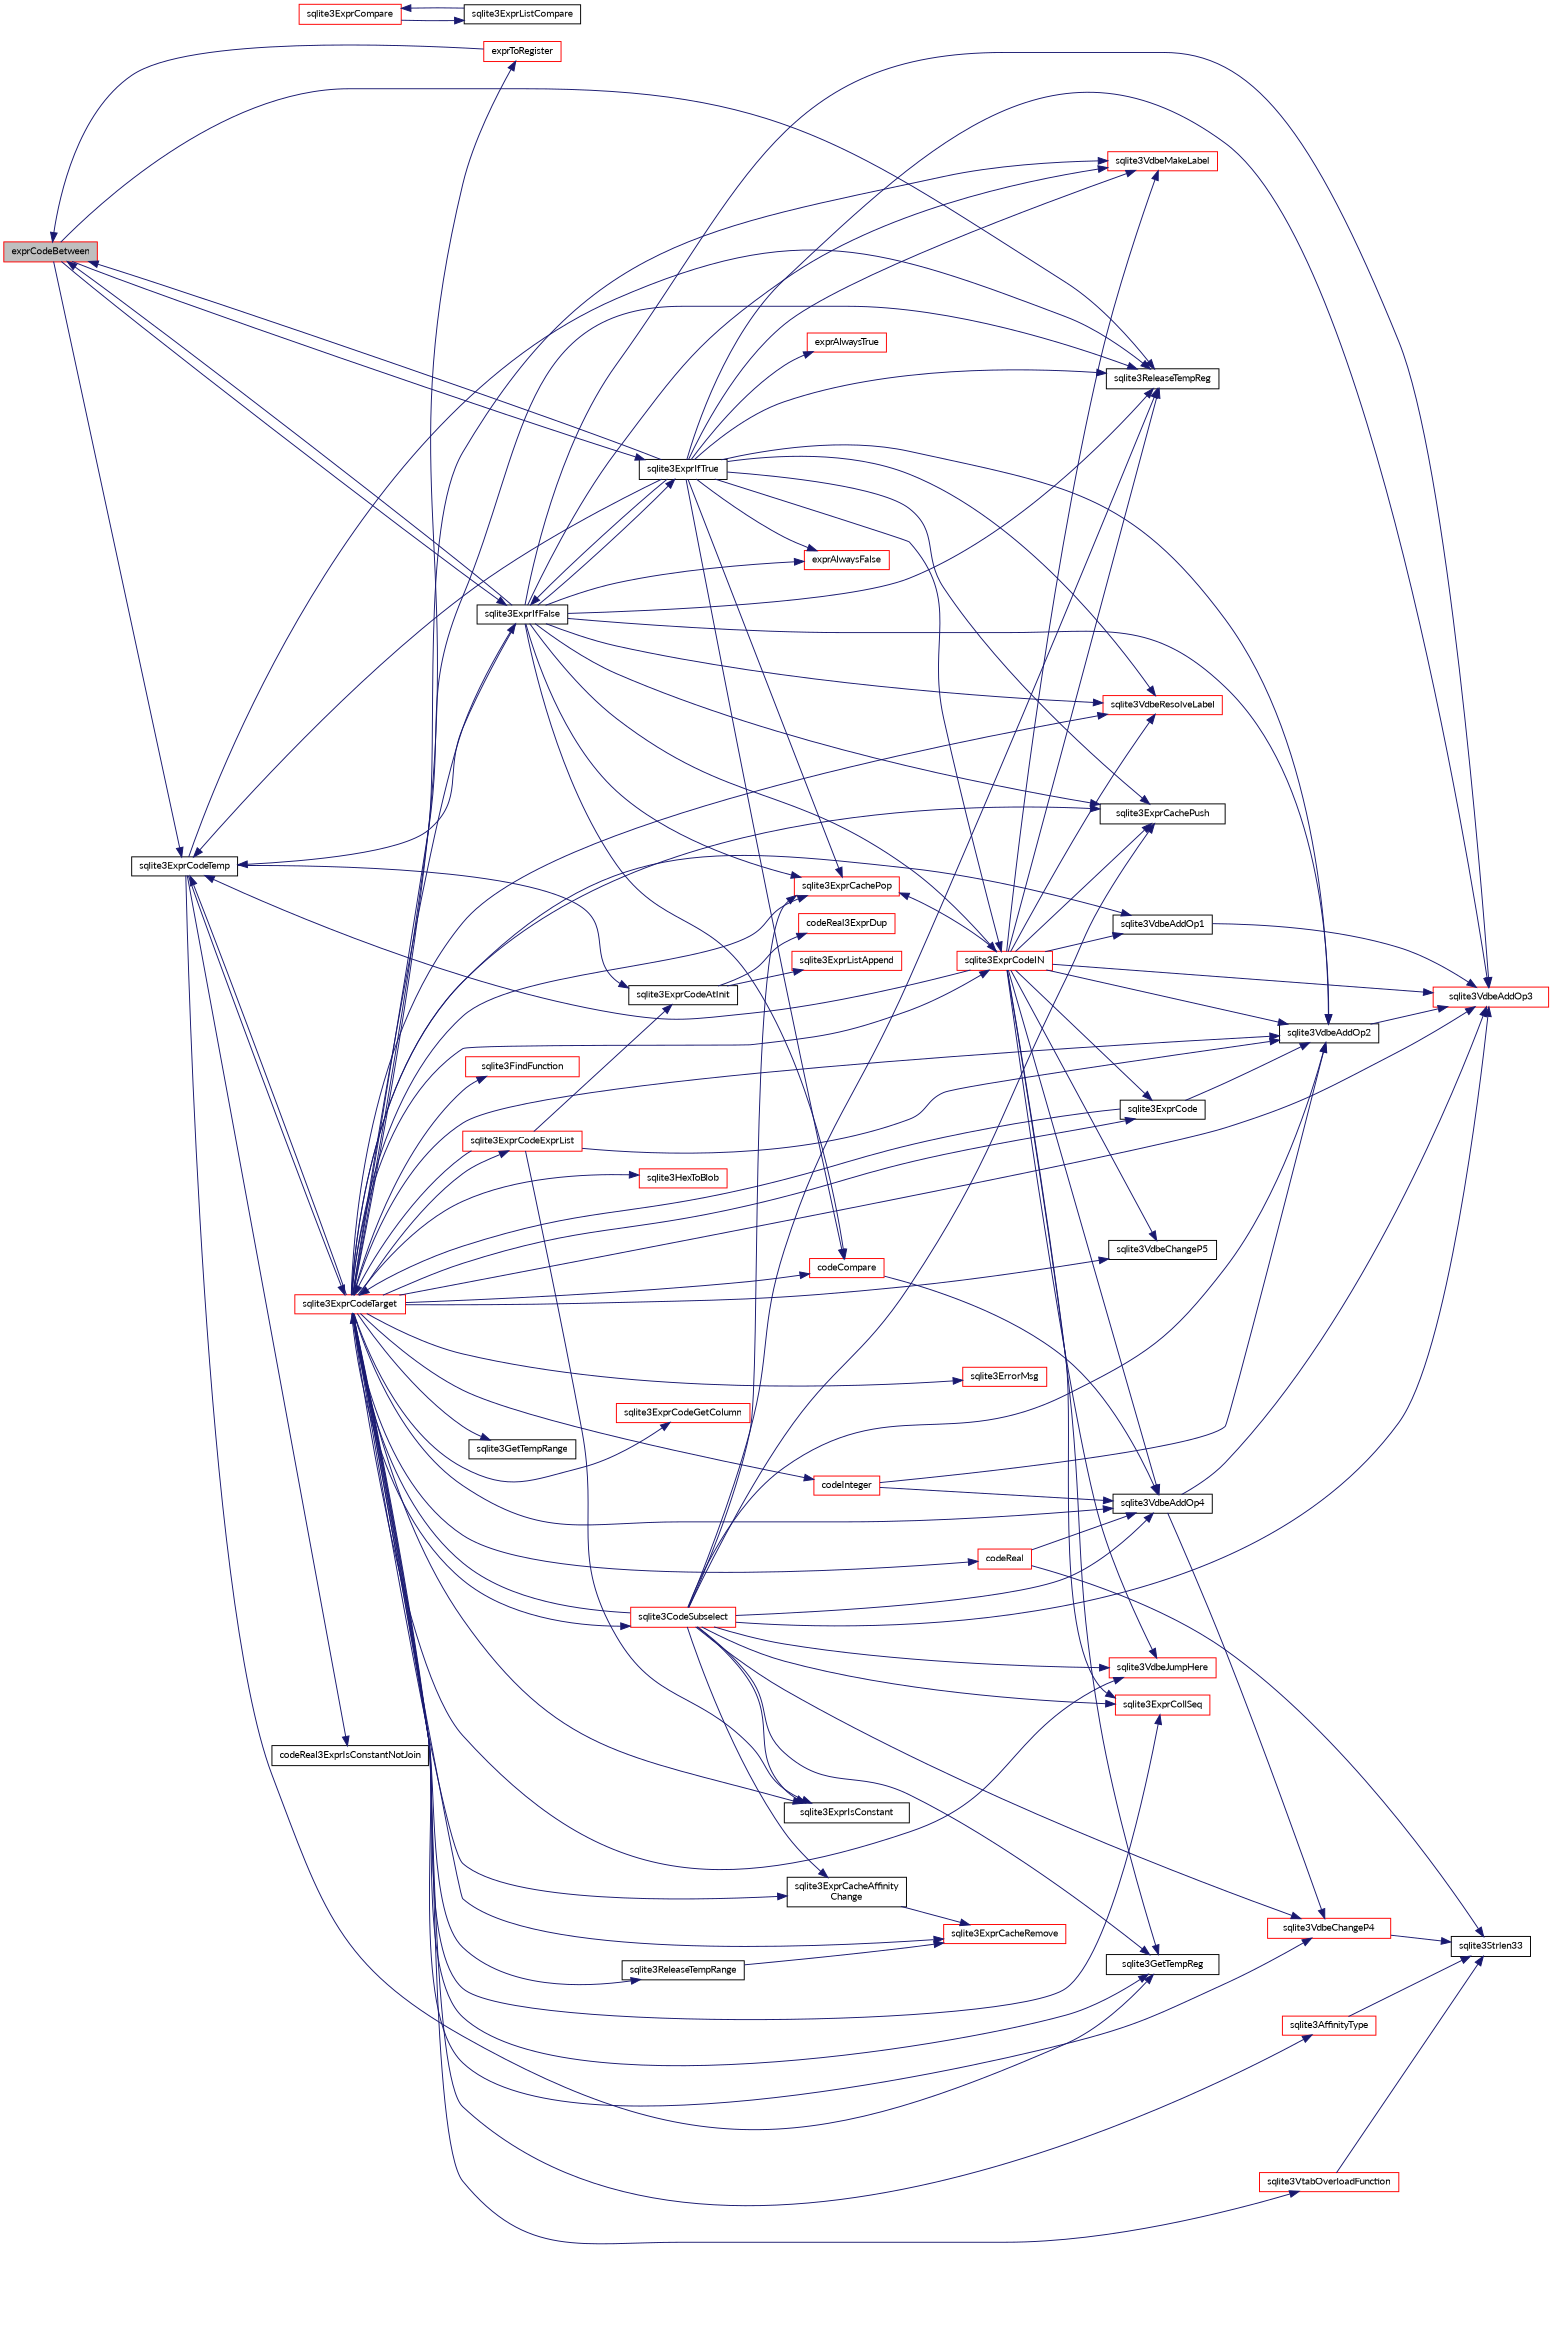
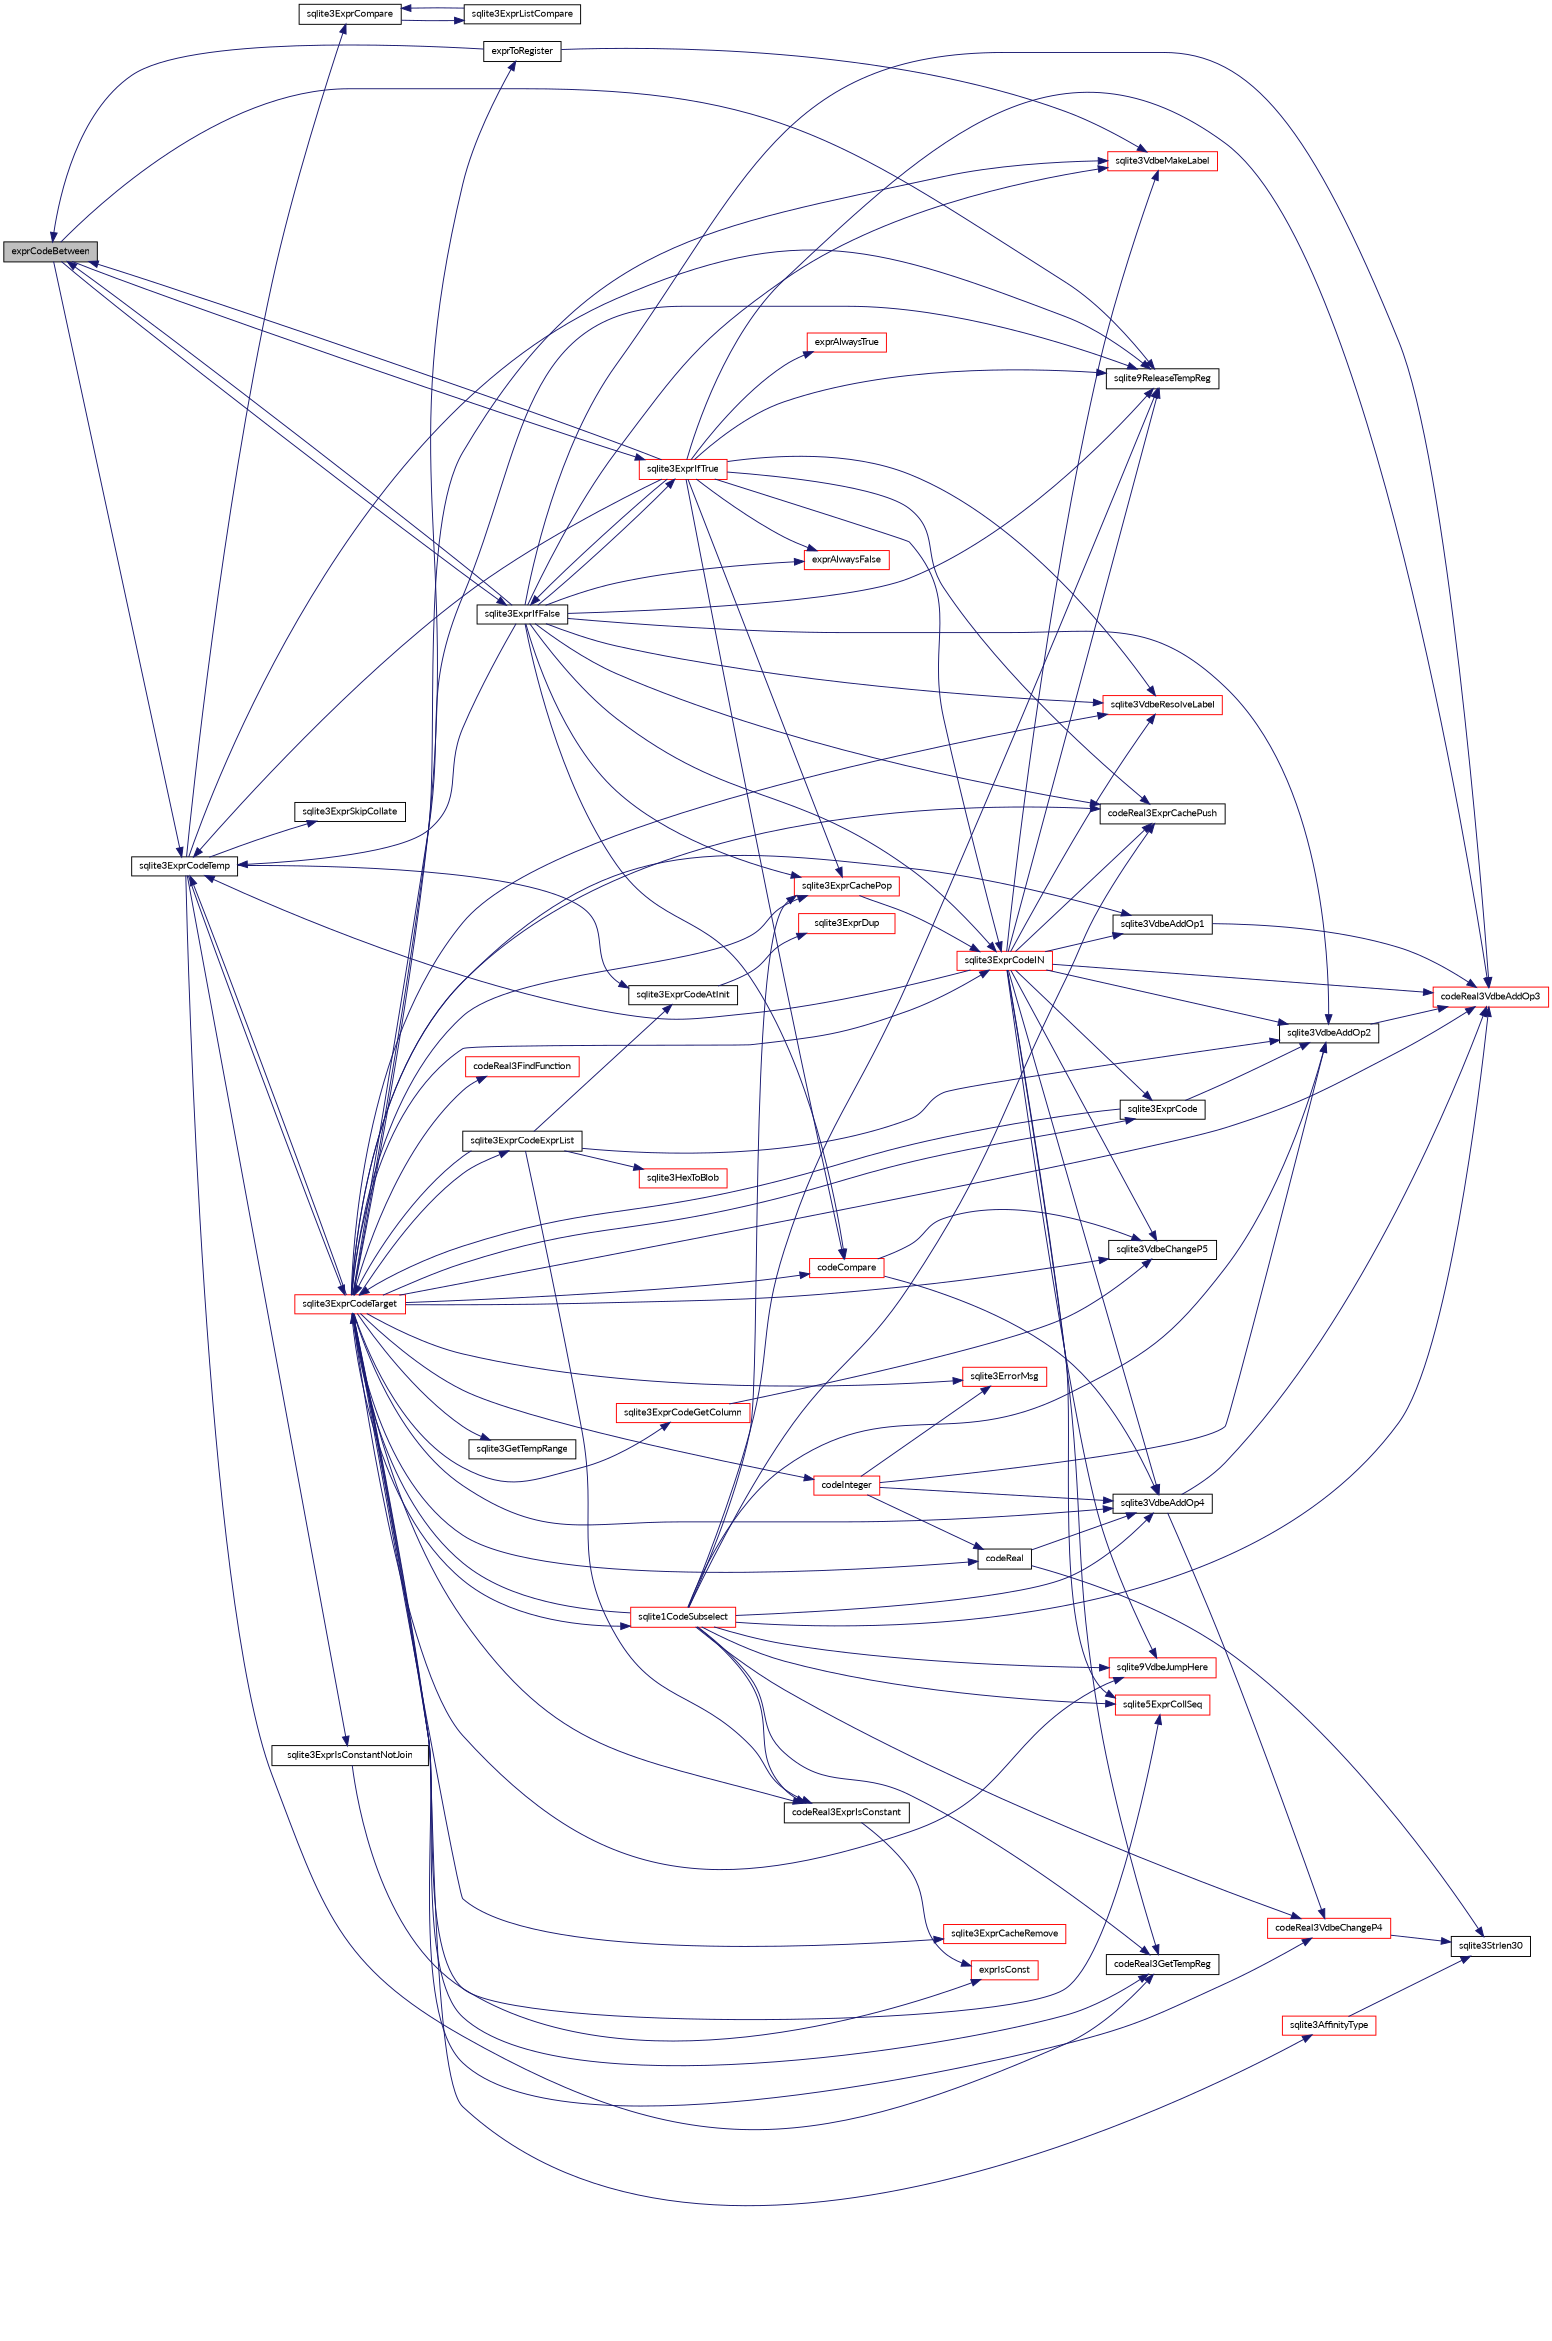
(350, 14) -> (350, 14)
(522, 52) -> (522, 52)
(51, 252) -> (51, 252)
(875, 274) -> (857, 63)
(1163, 379) -> (1163, 379)
none -> (242, 441)
(683, 469) -> (683, 469)
(1178, 564) -> none
none -> (350, 812)
(1163, 814) -> (1163, 814)
(434, 840) -> none
(955, 921) -> (917, 918)
(847, 924) -> (847, 924)
(847, 961) -> none
(1491, 997) -> (1491, 997)
(522, 1067) -> (522, 1067)
(735, 1076) -> none
(522, 1141) -> (522, 1141)
(476, 1196) -> (599, 1159)
none -> (1000, 1210)
none -> (945, 1355)
none -> (922, 1434)
none -> (910, 1515)
(1005, 1559) -> (1005, 1559)
(683, 1617) -> (683, 1617)
(1163, 1668) -> (1163, 1668)
(1163, 1705) -> (1163, 1705)
(350, 1756) -> (350, 1756)
(847, 1813) -> (847, 1813)
(847, 1892) -> none
(1329, 1928) -> (1329, 1928)
(1491, 1946) -> (1491, 1946)
(1163, 1965) -> (1163, 1965)
(683, 1970) -> none
none -> (1005, 1970)
(1329, 2182) -> none
